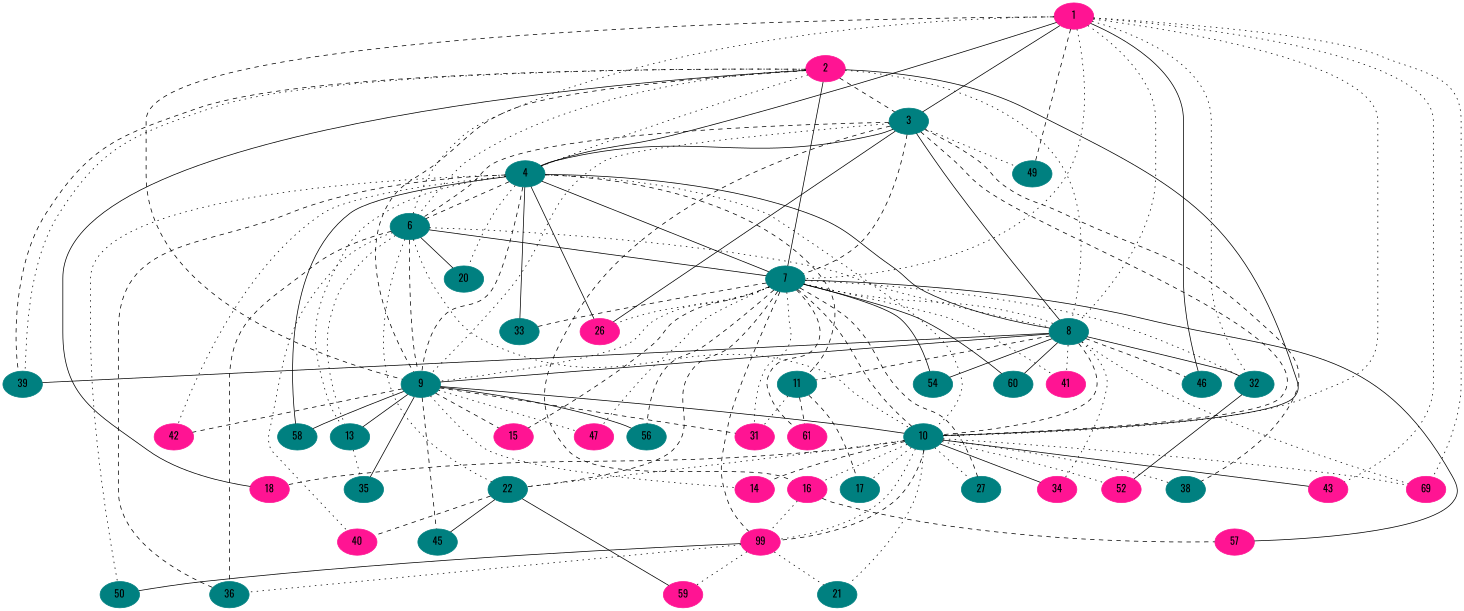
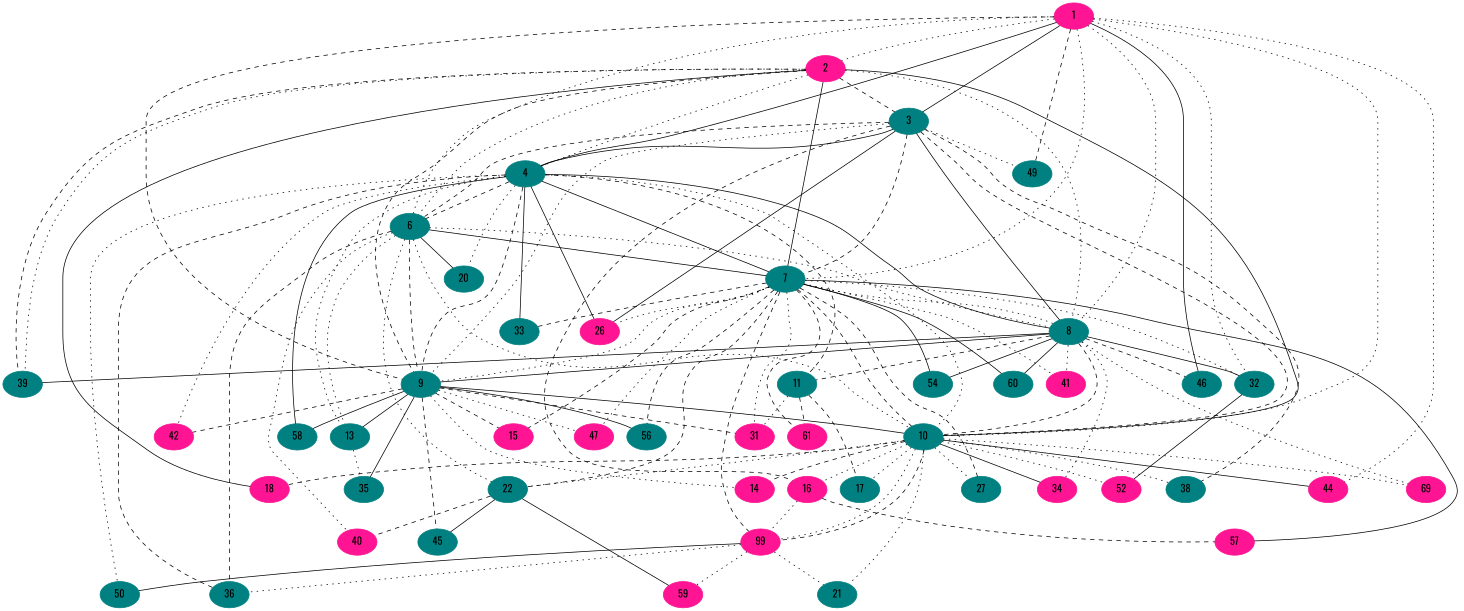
(1457, 101) -> (947, 35)
(1328, 489) -> (1328, 489)
